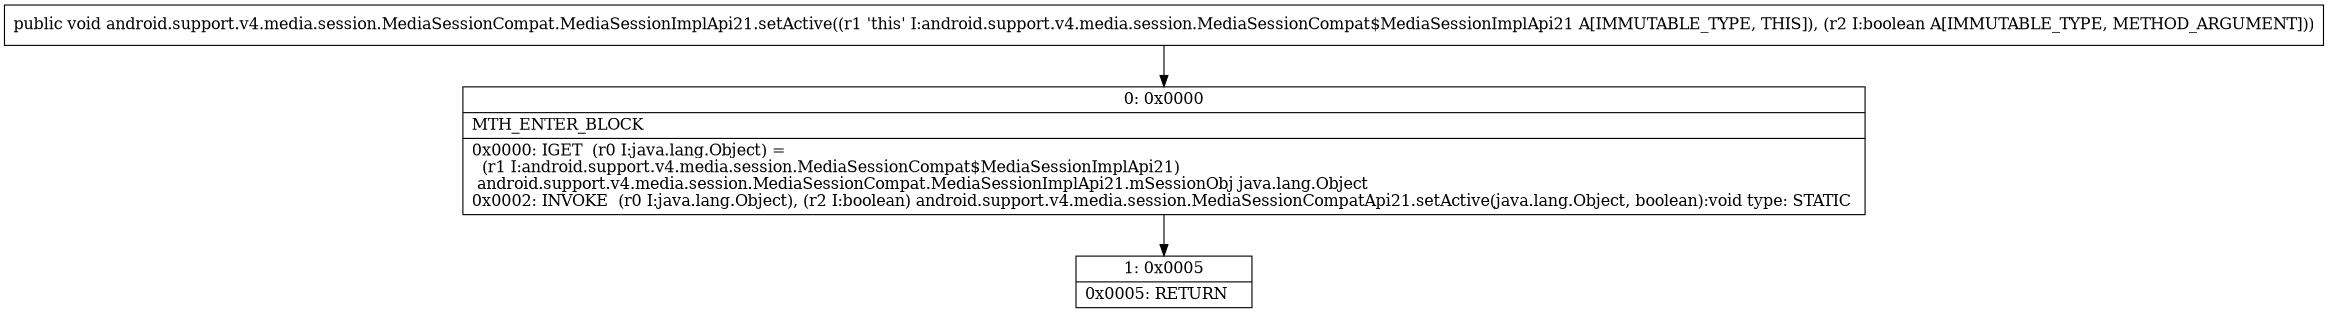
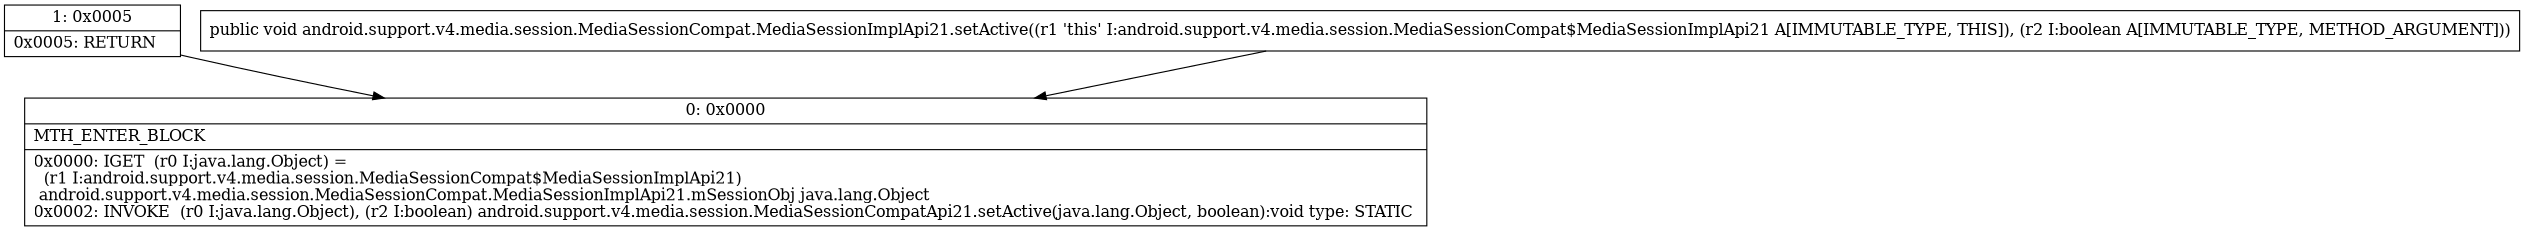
(1164, 230) -> (277, 76)
